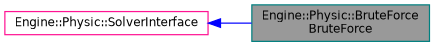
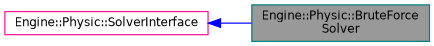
(341, 23) -> (341, 23)
